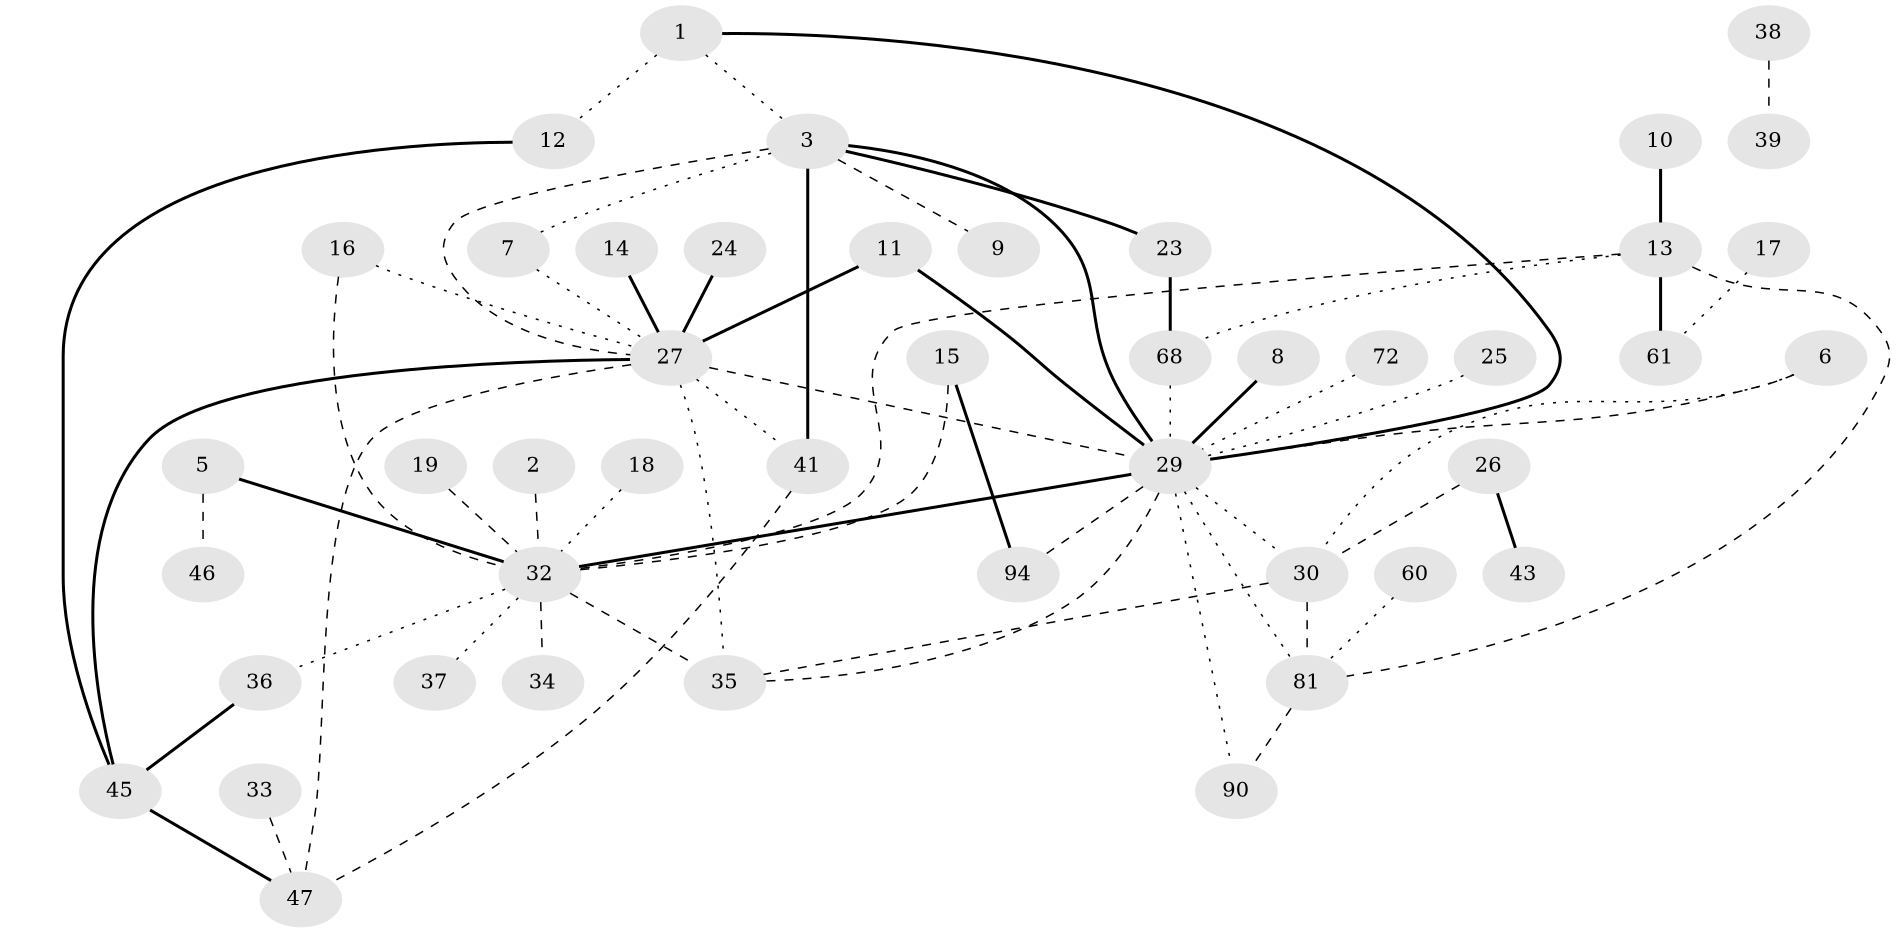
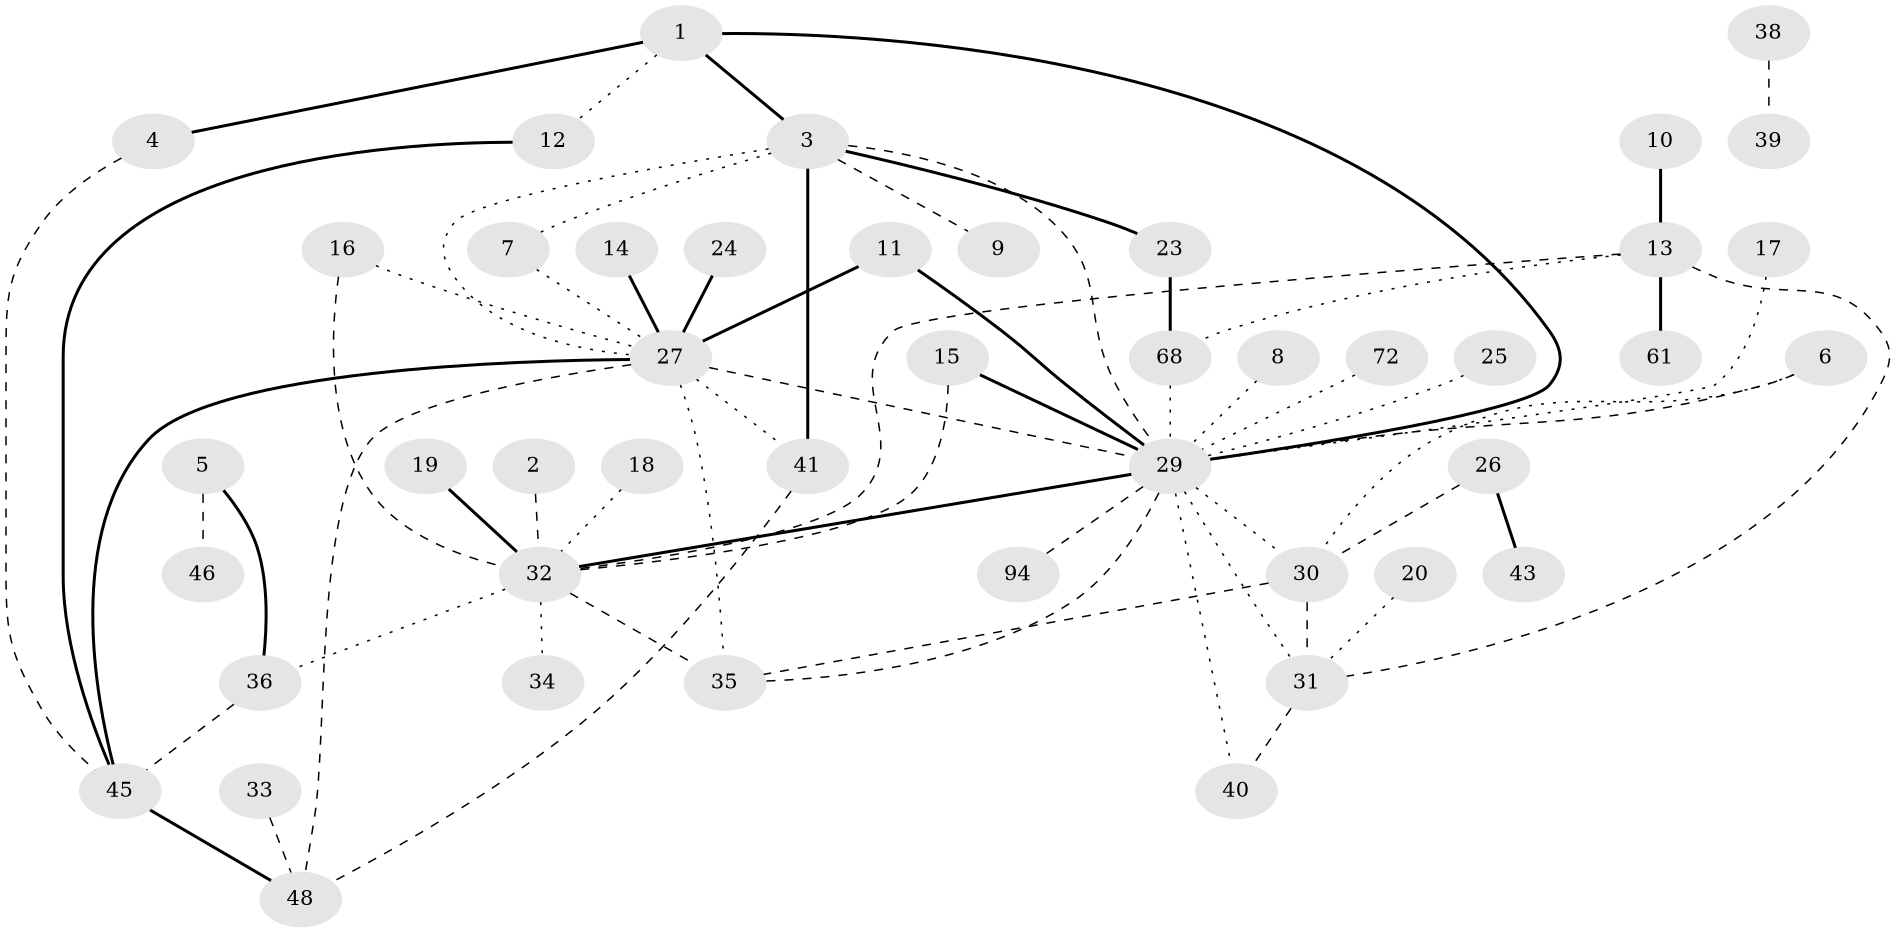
(745, 87) -> (745, 87)
none -> (153, 141)
(484, 208) -> (484, 208)
(1060, 231) -> (1060, 231)
(1715, 304) -> (1523, 416)
(1225, 412) -> (1225, 412)
(983, 466) -> (1059, 412)
(371, 520) -> (262, 568)
(483, 520) -> (483, 520)
(1415, 575) -> (1415, 575)
(541, 629) -> (541, 629)
(435, 683) -> none
(1307, 683) -> (1307, 683)
(190, 737) -> (190, 737)
(1236, 791) -> (1236, 791)
(301, 899) -> (301, 899)
